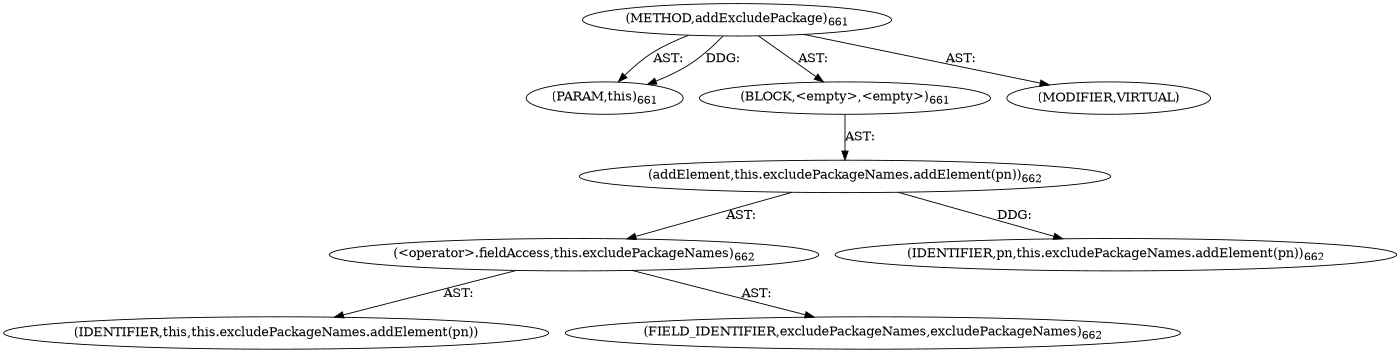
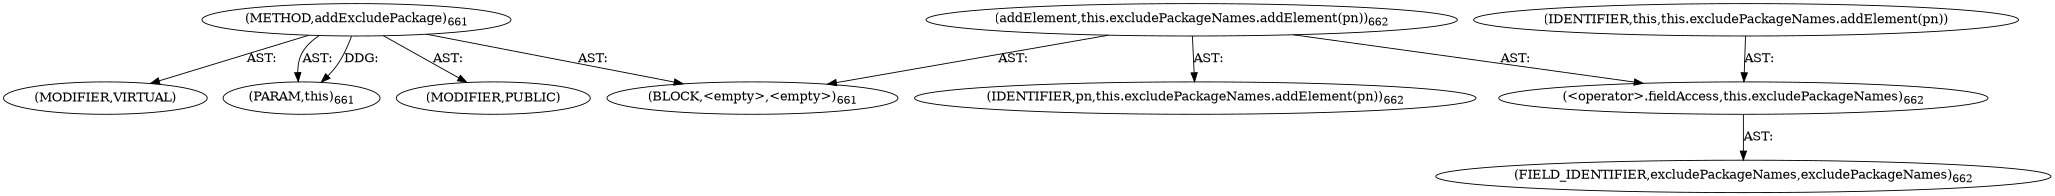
none -> (493, 98)
(845, 133) -> (972, 59)
(1016, 216) -> (1211, 59)
(430, 293) -> (1745, 54)
